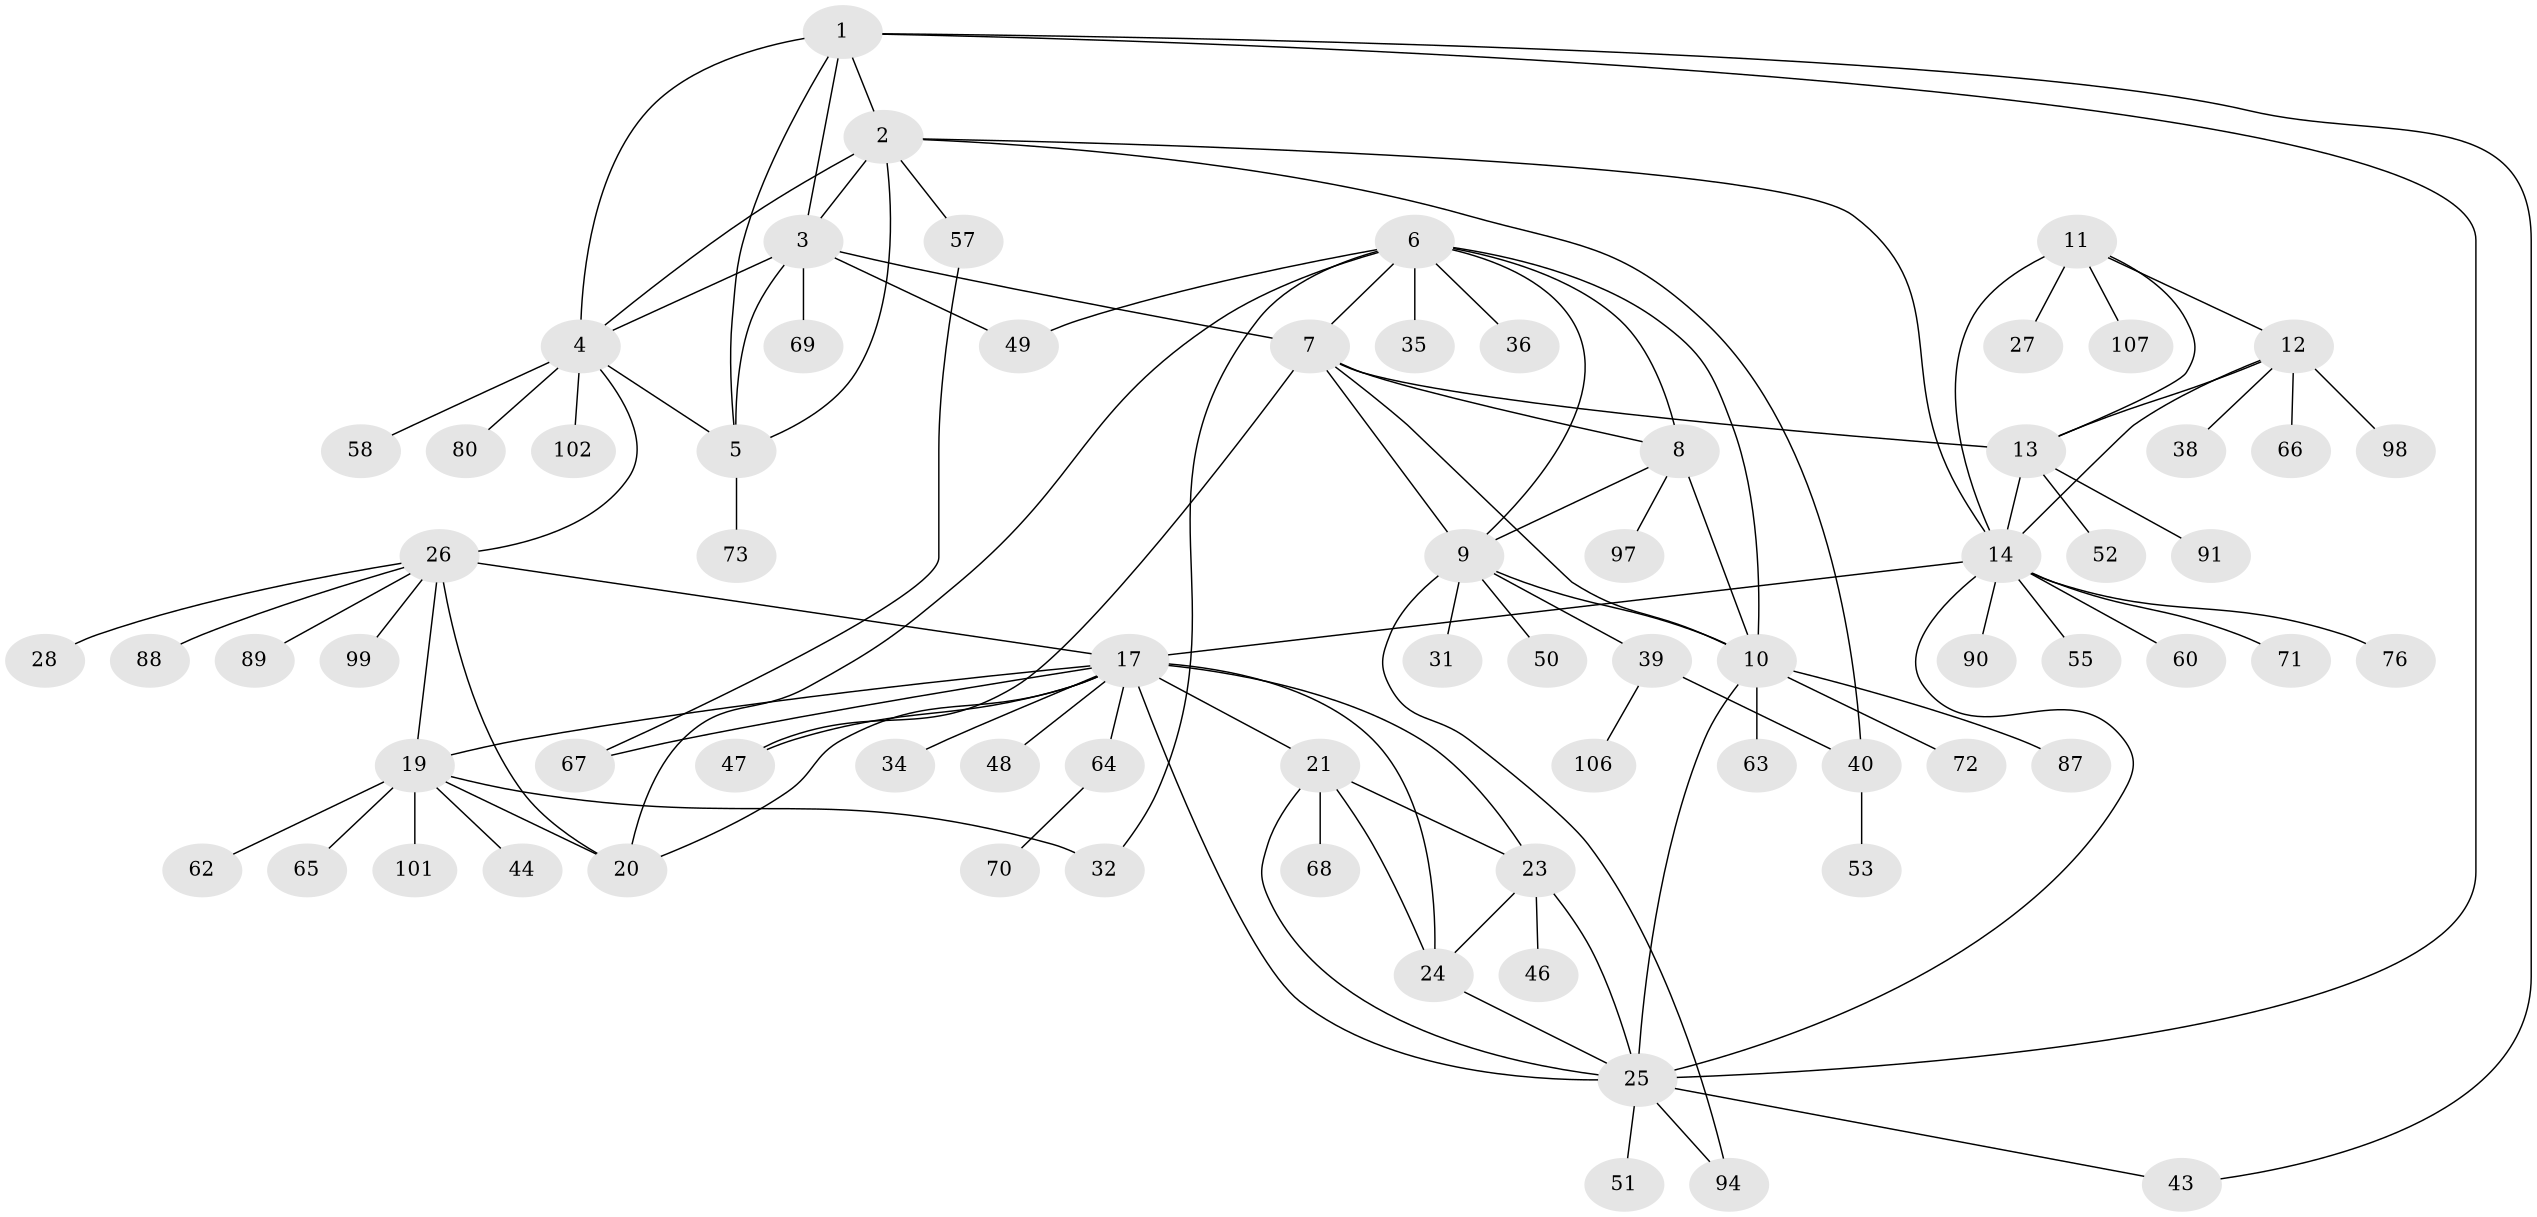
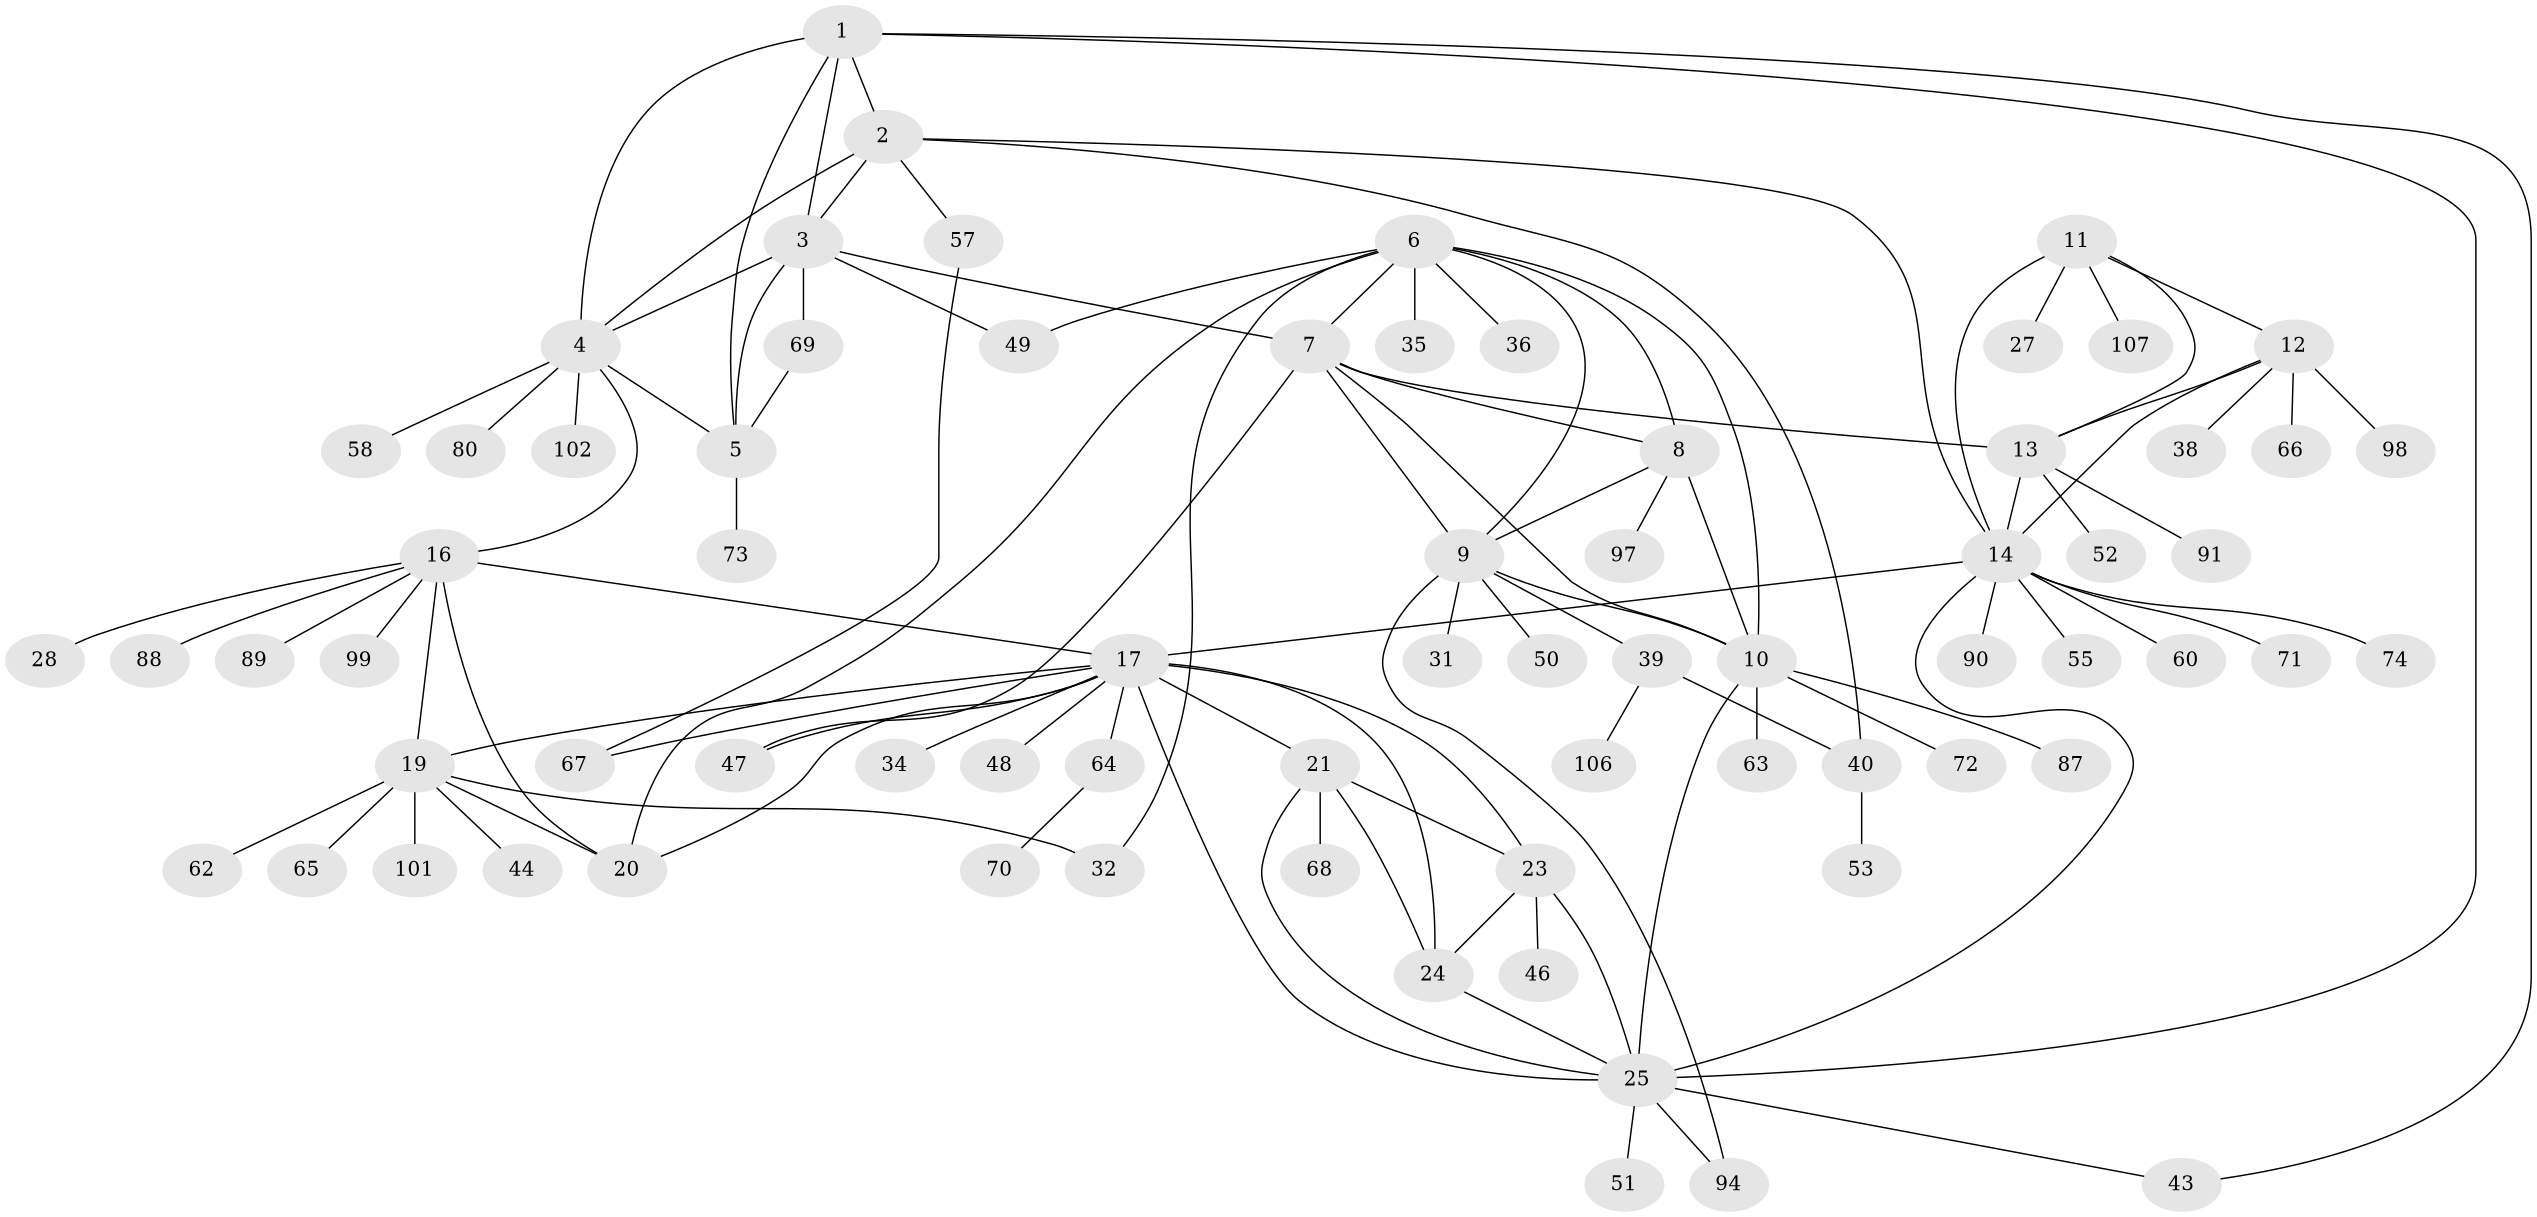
(877, 324) -> (770, 399)
(440, 556) -> (440, 556)
(2396, 661) -> (2396, 661)
